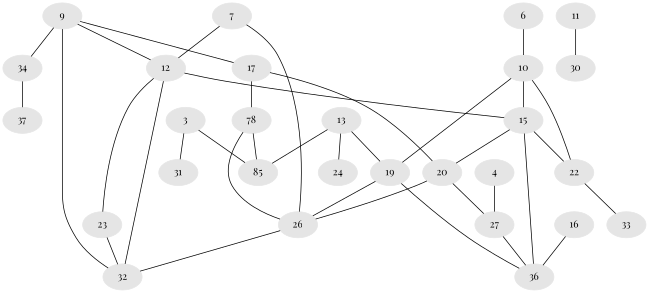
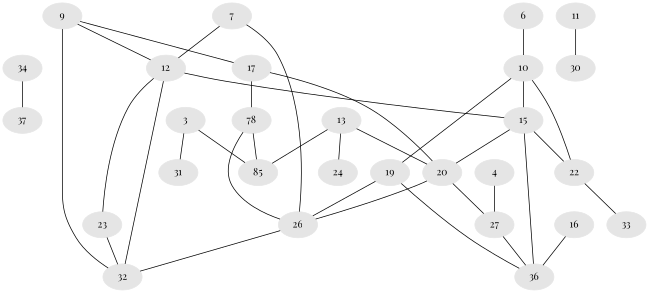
(42, 42) -> none
(366, 146) -> (392, 146)
